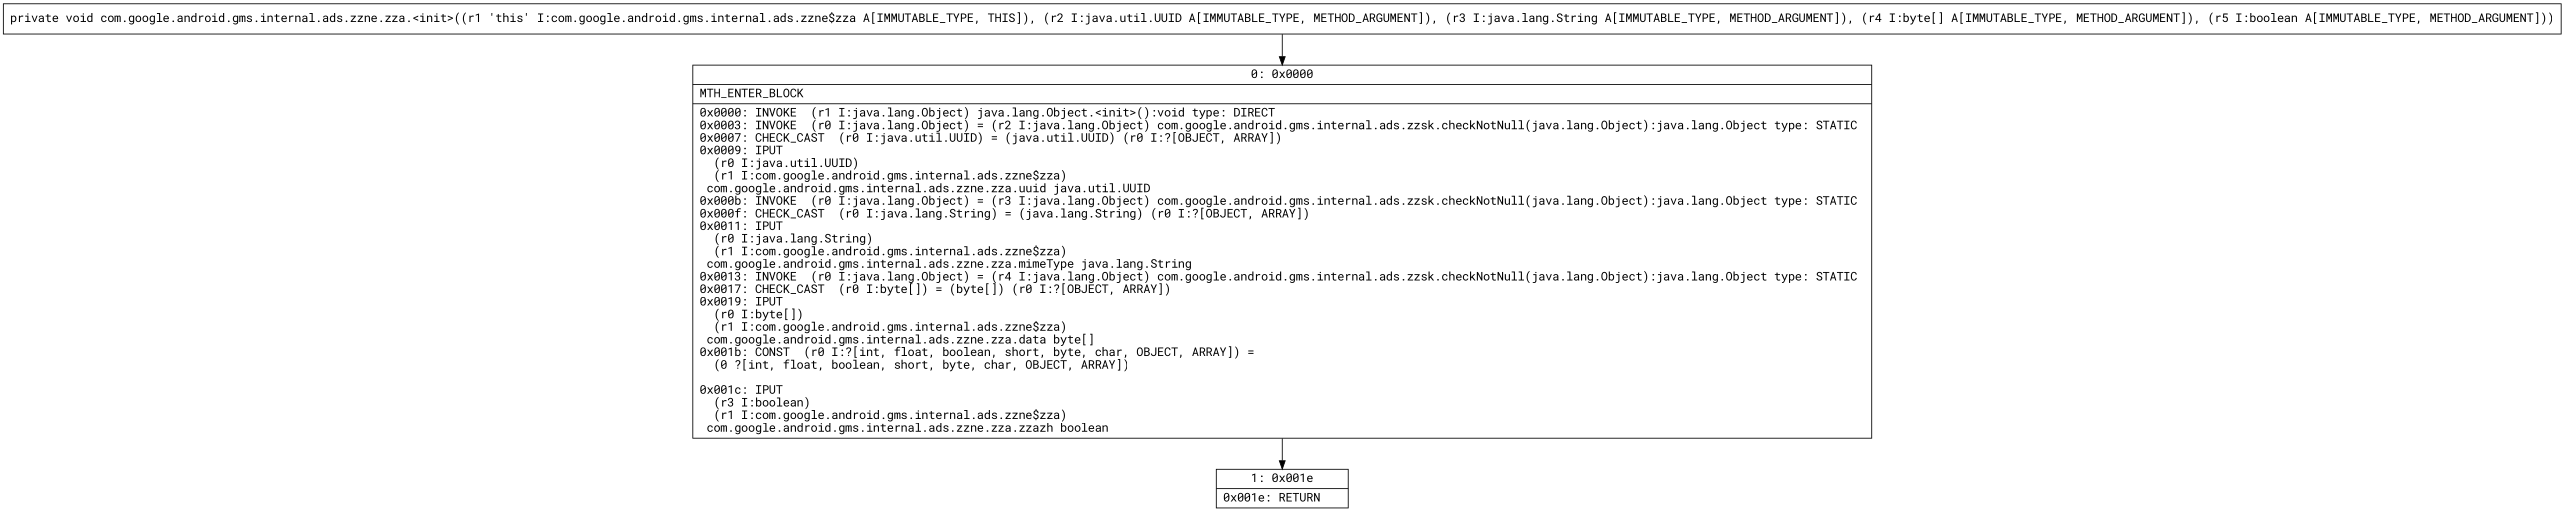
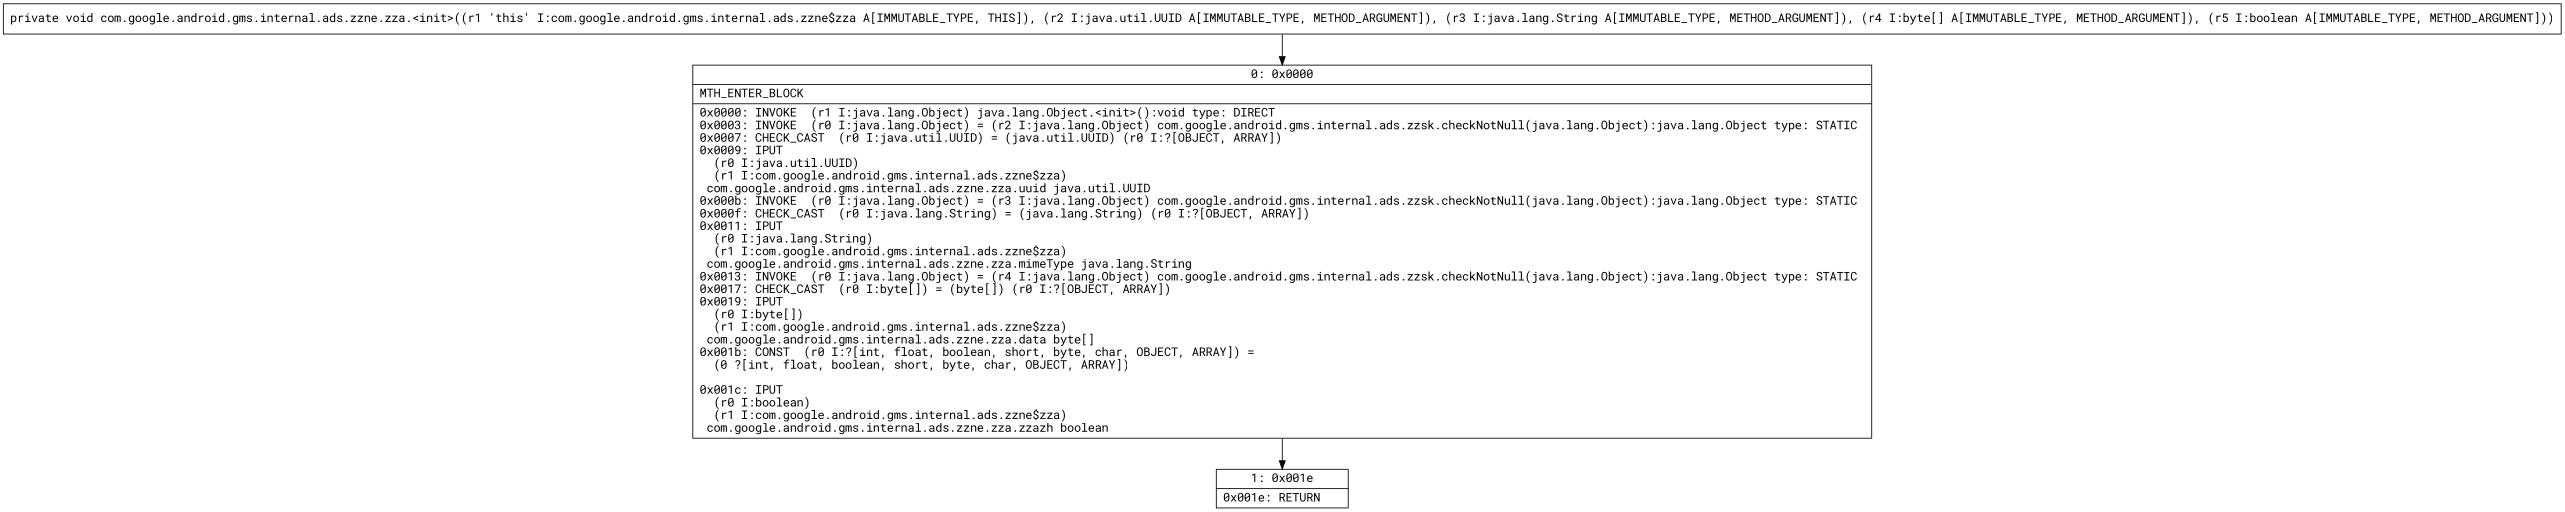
(755, 403) -> (755, 403)
